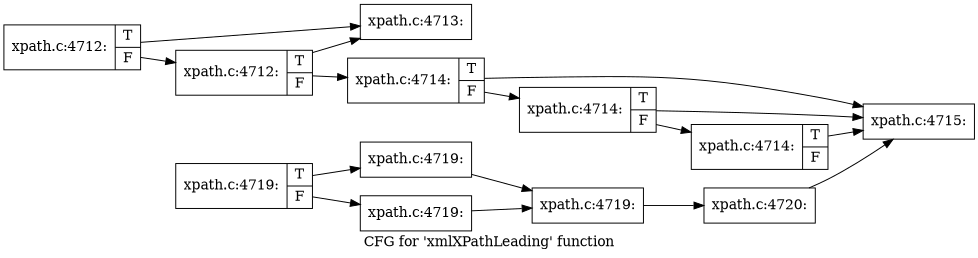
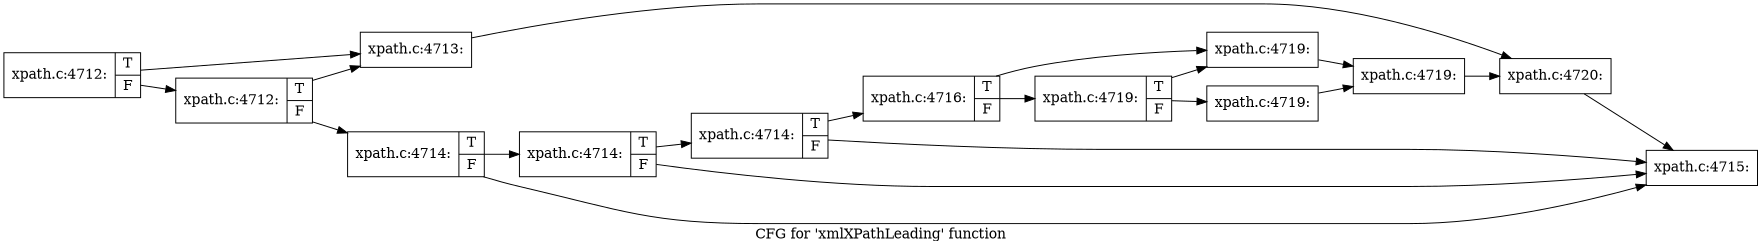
none -> (989, 4)
none -> (931, 99)
